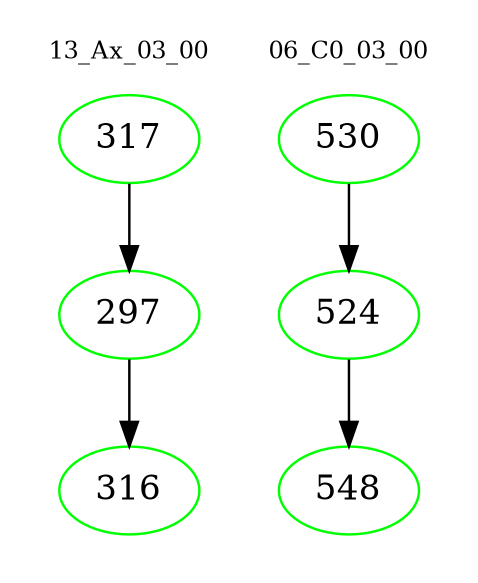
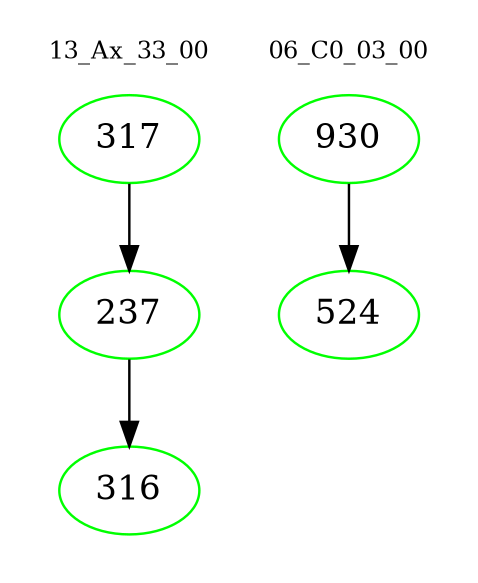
(129, 52) -> (129, 52)
(349, 139) -> (349, 139)
(129, 315) -> (129, 315)
(349, 490) -> none
